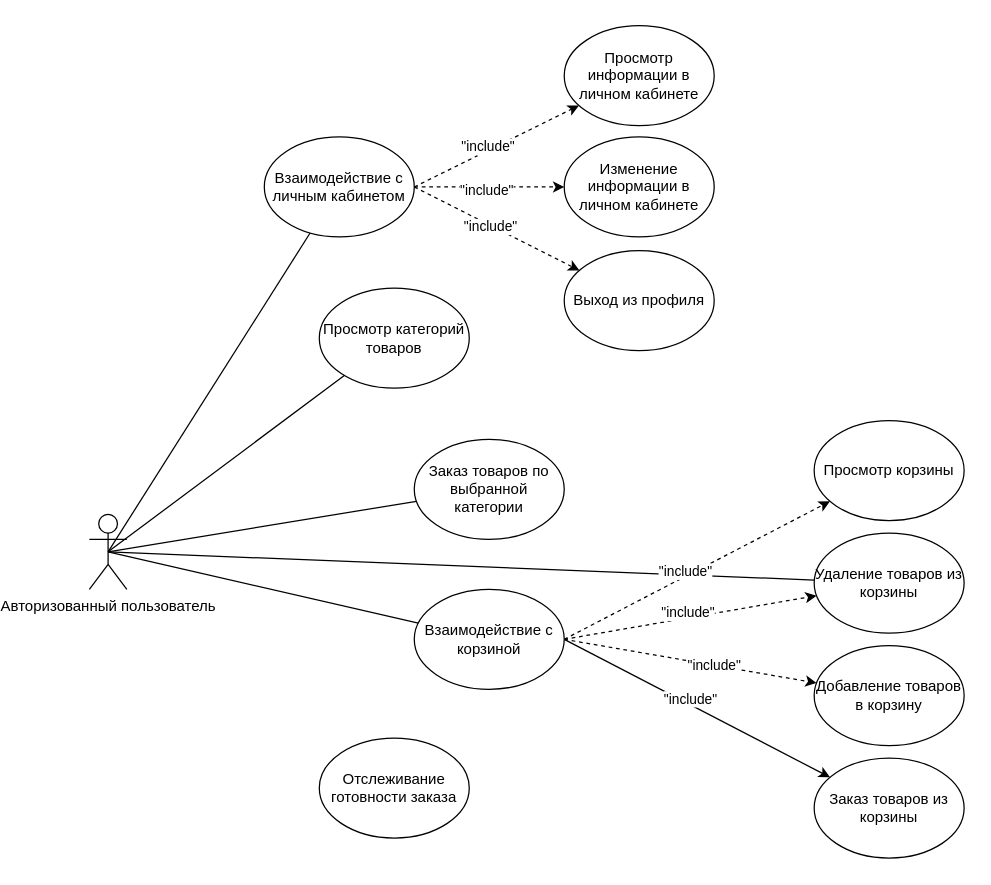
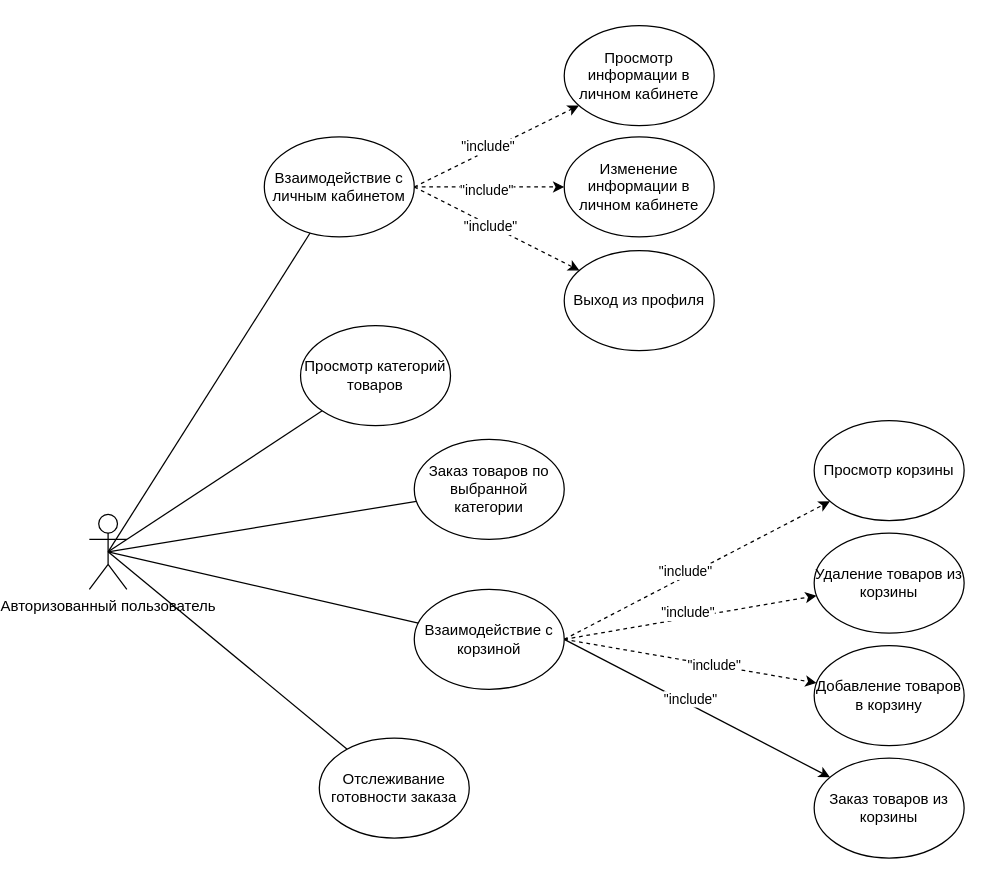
(394, 338) -> (376, 376)
(389, 563) -> (229, 652)
